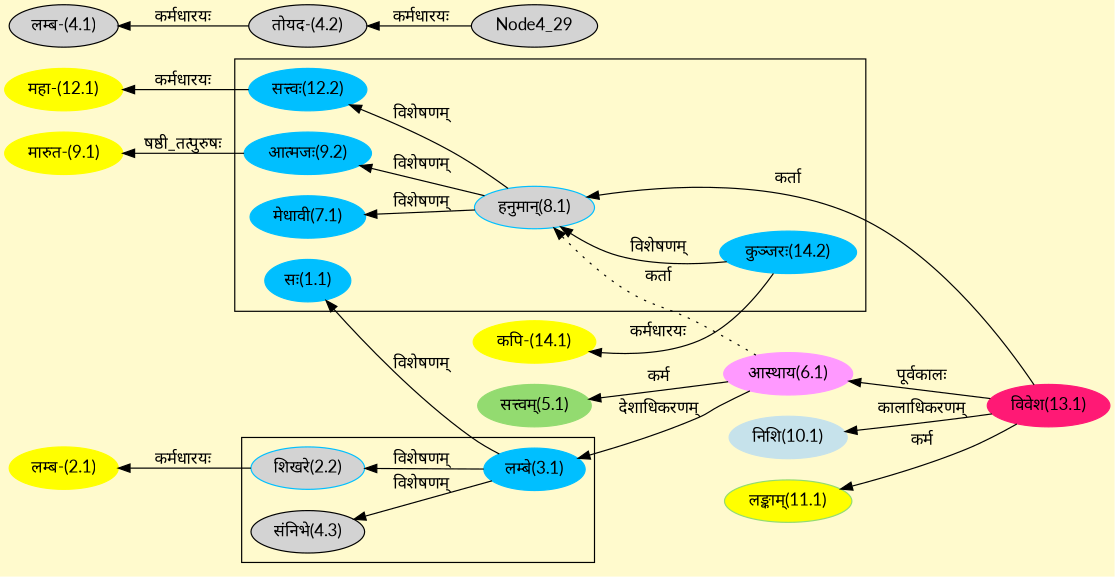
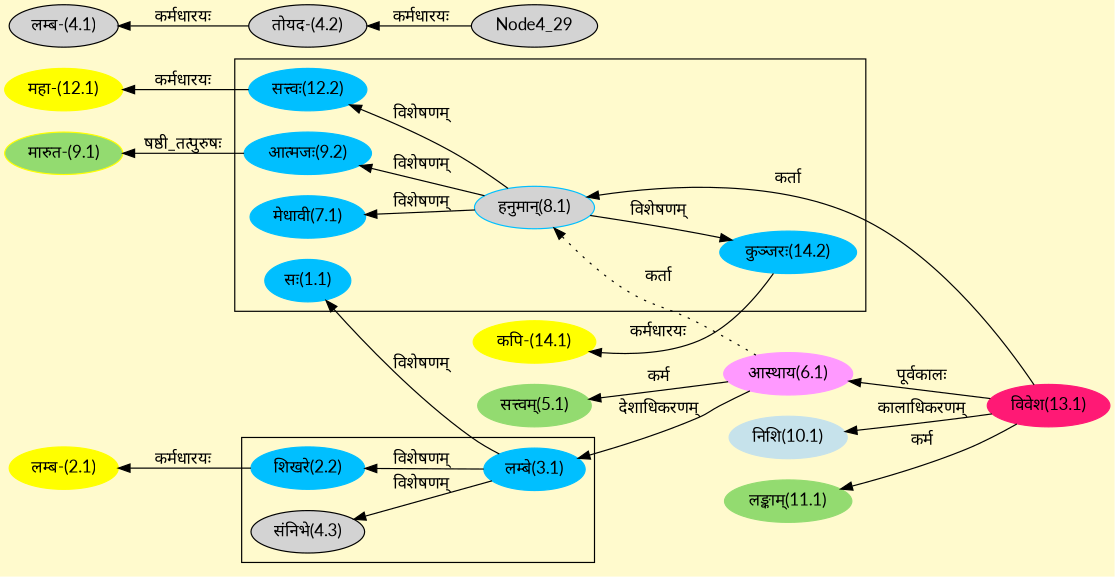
(64, 153) -> (64, 153)
(646, 261) -> (655, 226)
(308, 468) -> (308, 468)
(788, 501) -> (788, 501)
